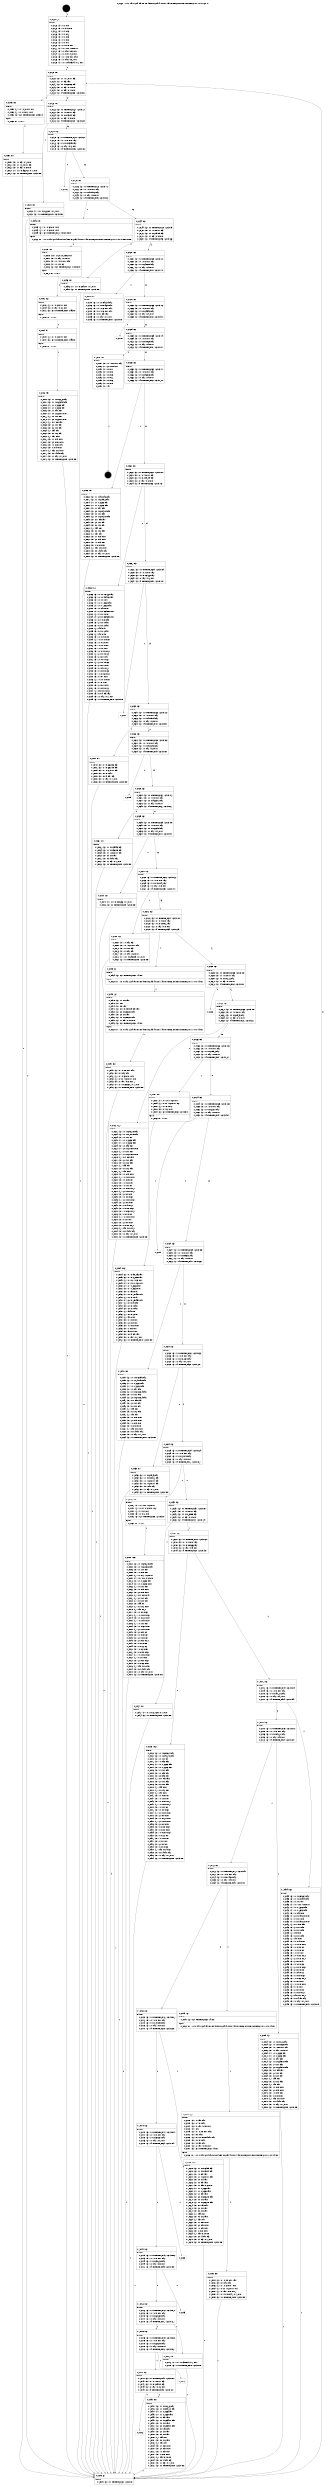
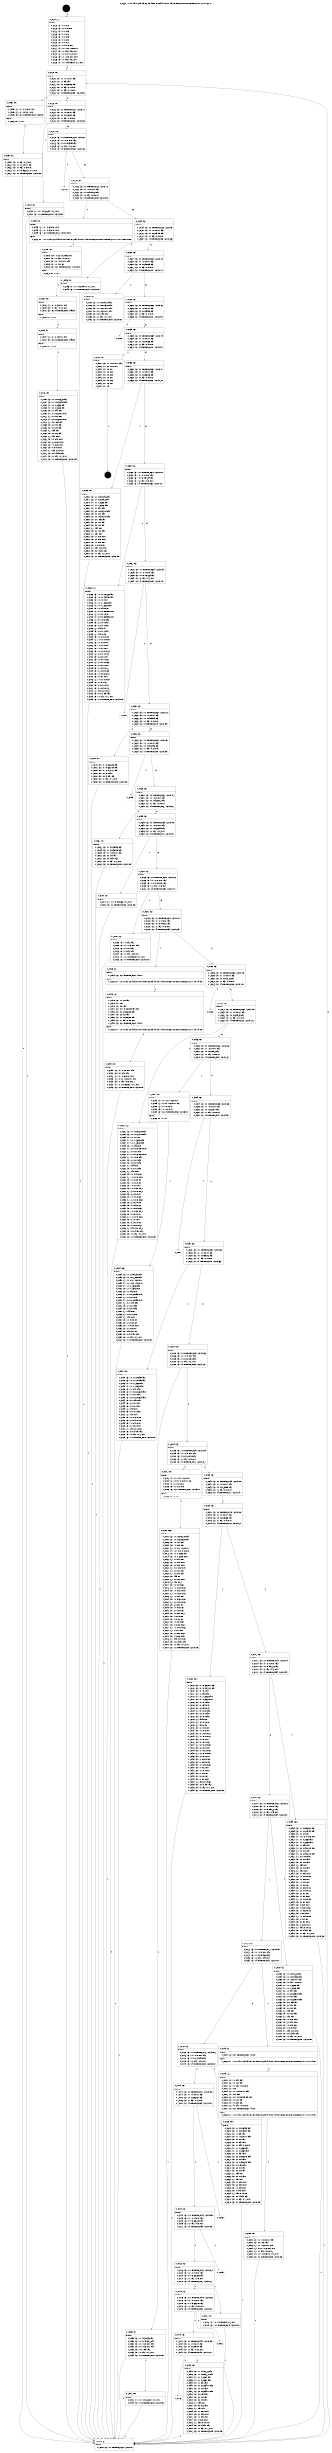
(164, 1613) -> (145, 2374)
(116, 1947) -> (115, 2004)
